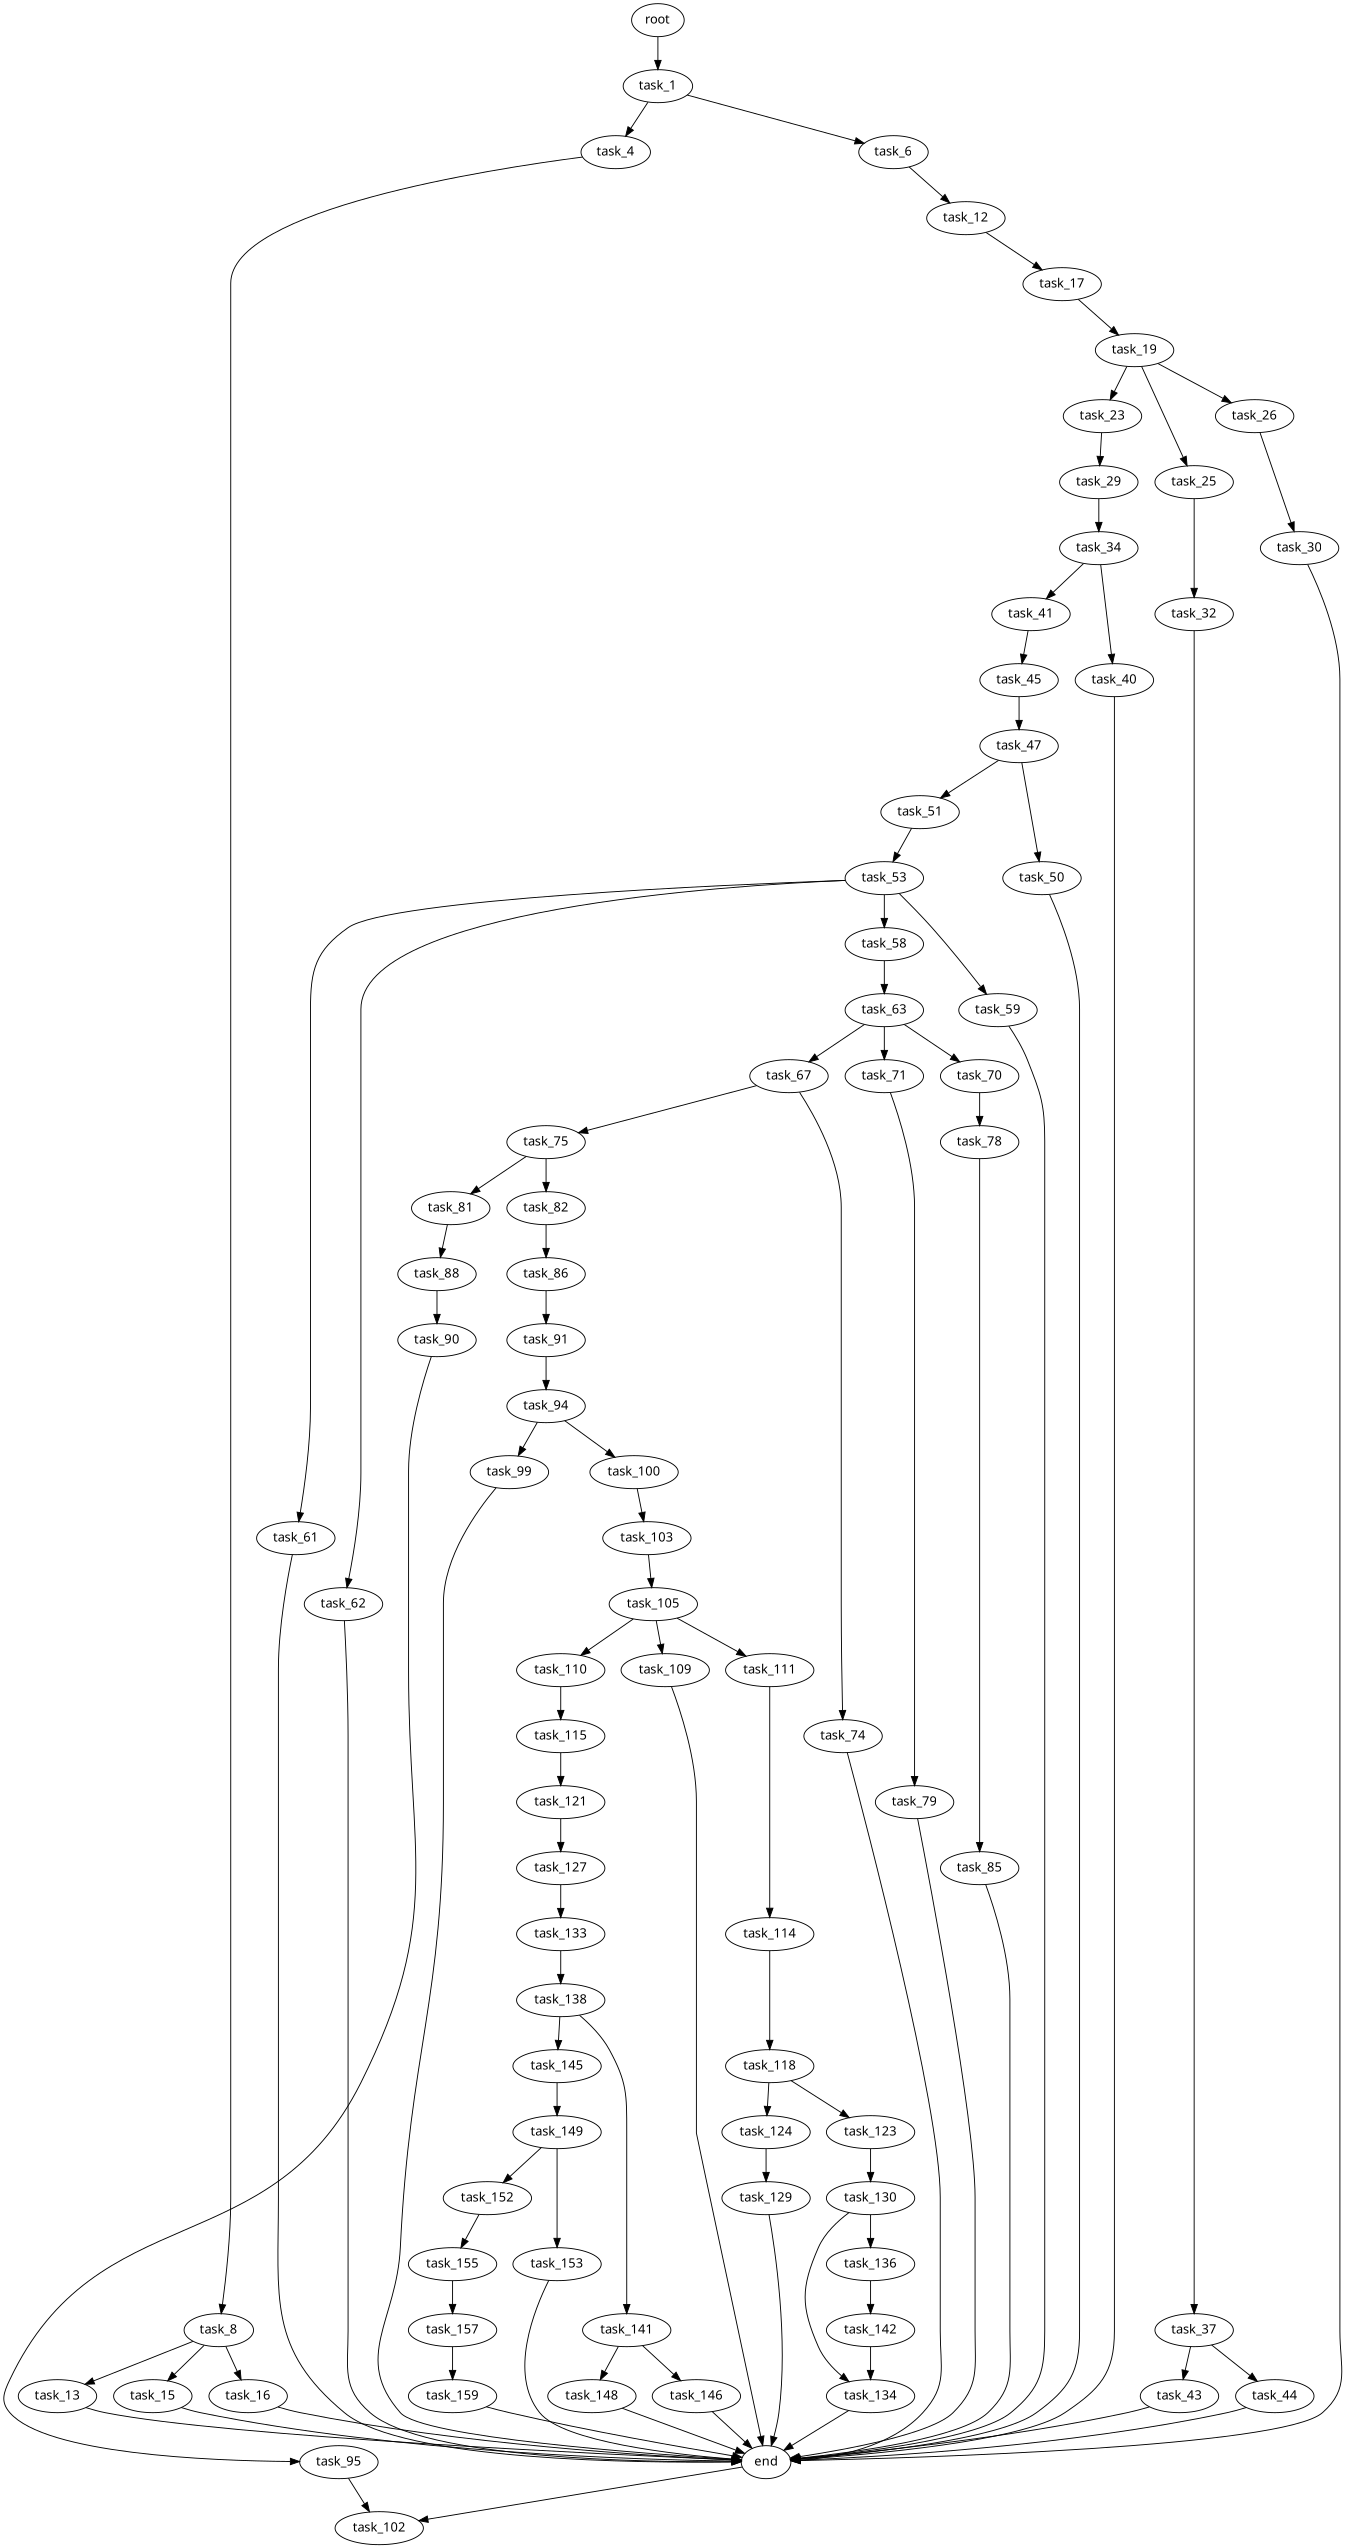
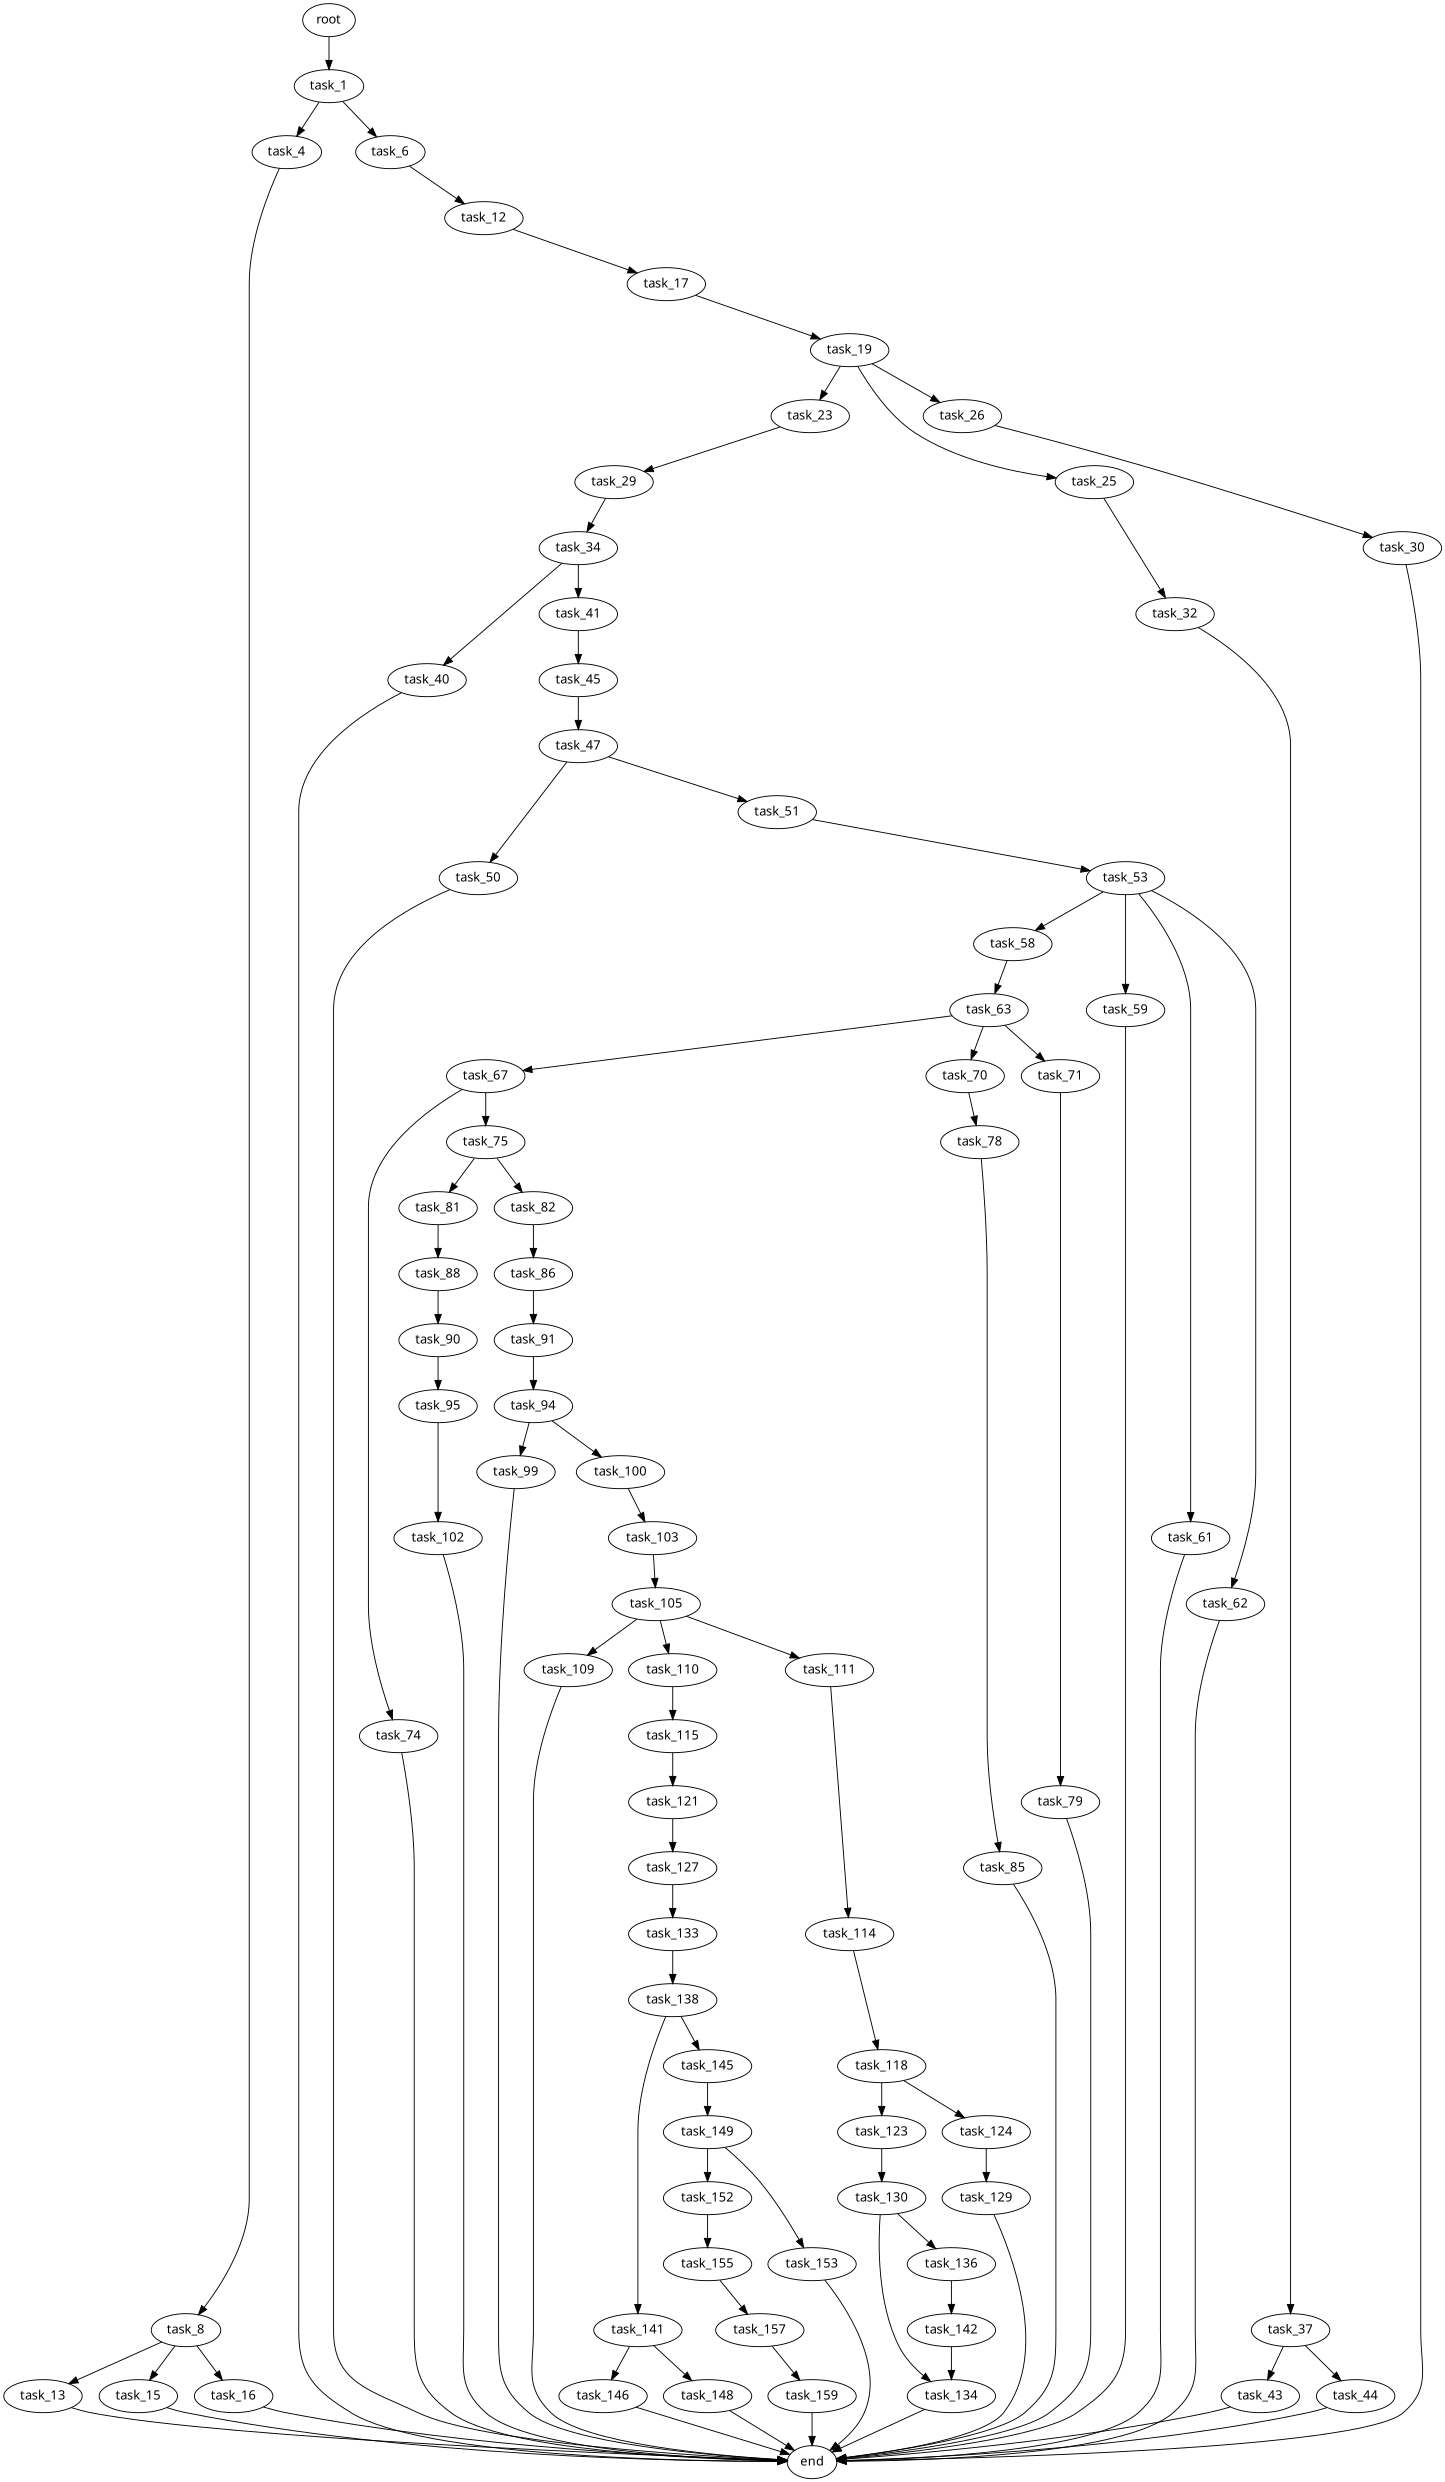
(585, 2493) -> (464, 2135)
